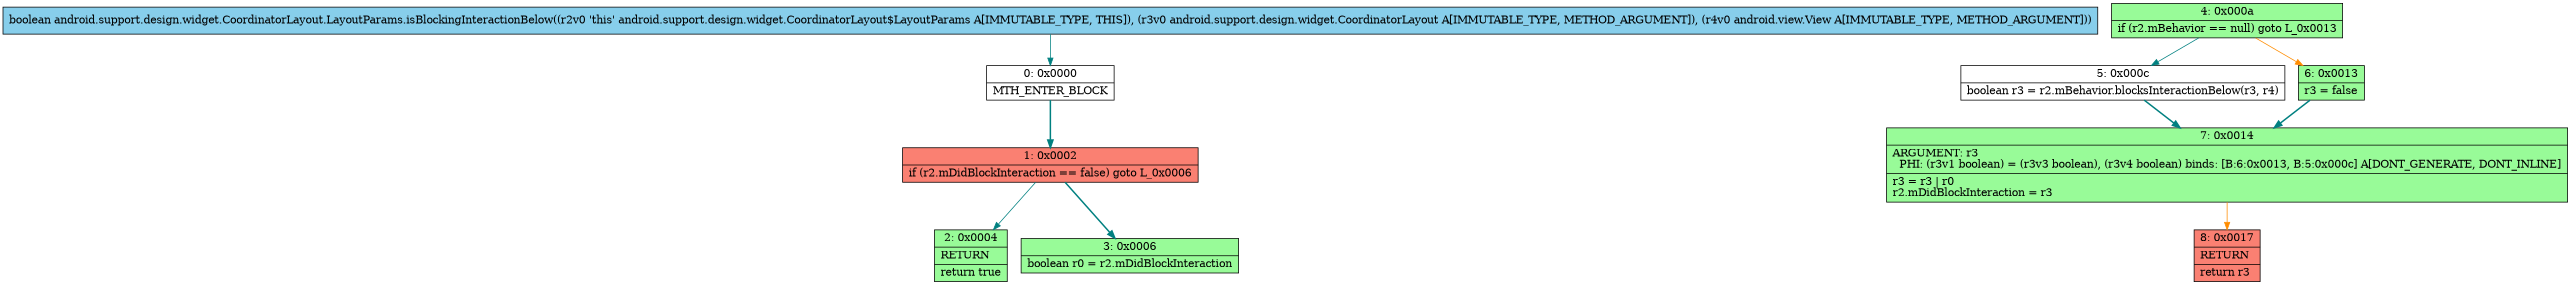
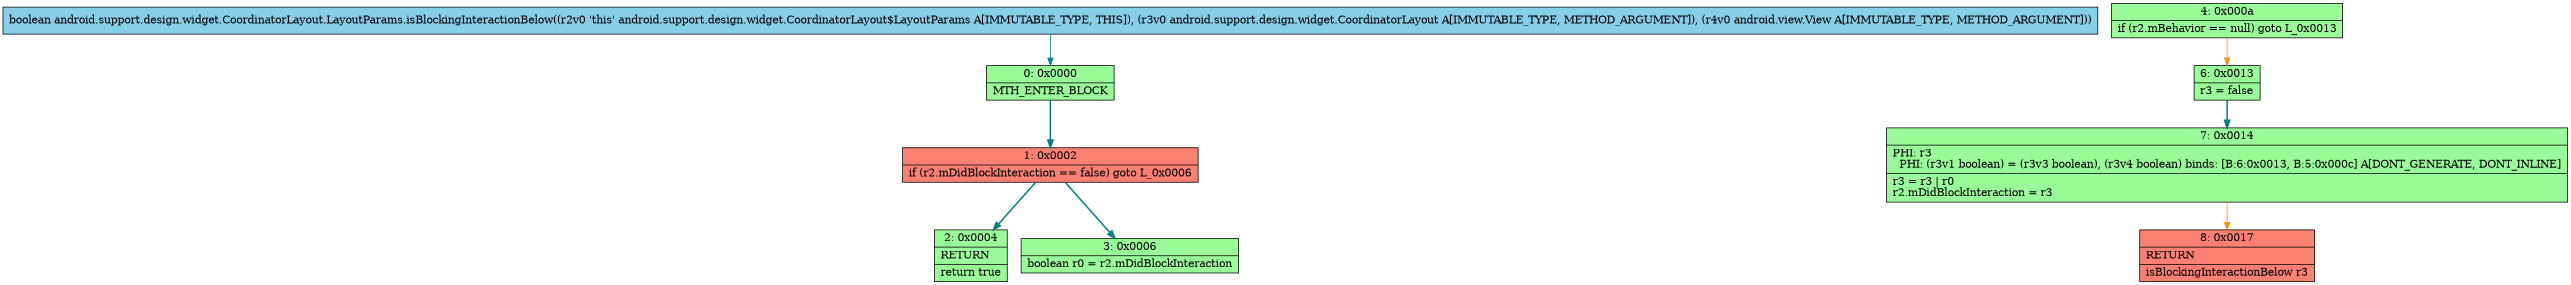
(1050, 83) -> (1050, 83)
(2123, 83) -> none
(1937, 153) -> (1914, 153)
(1017, 203) -> (1017, 203)
(2225, 273) -> (2227, 273)
